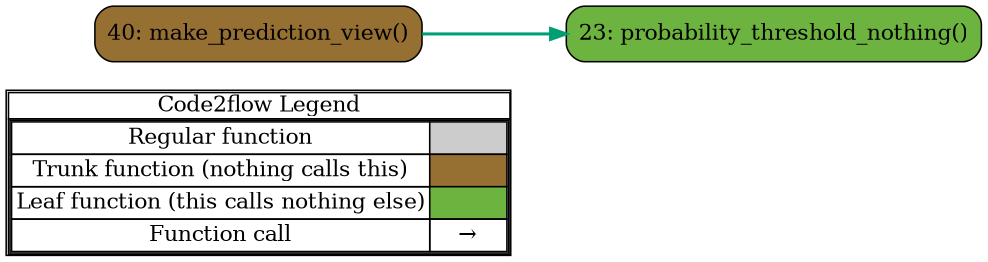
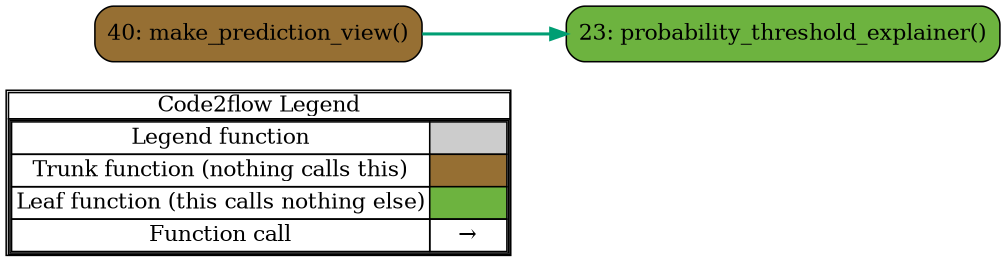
(774, 34) -> (783, 34)
(221, 137) -> (221, 137)
